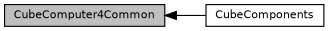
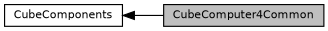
(191, 15) -> (149, 15)
